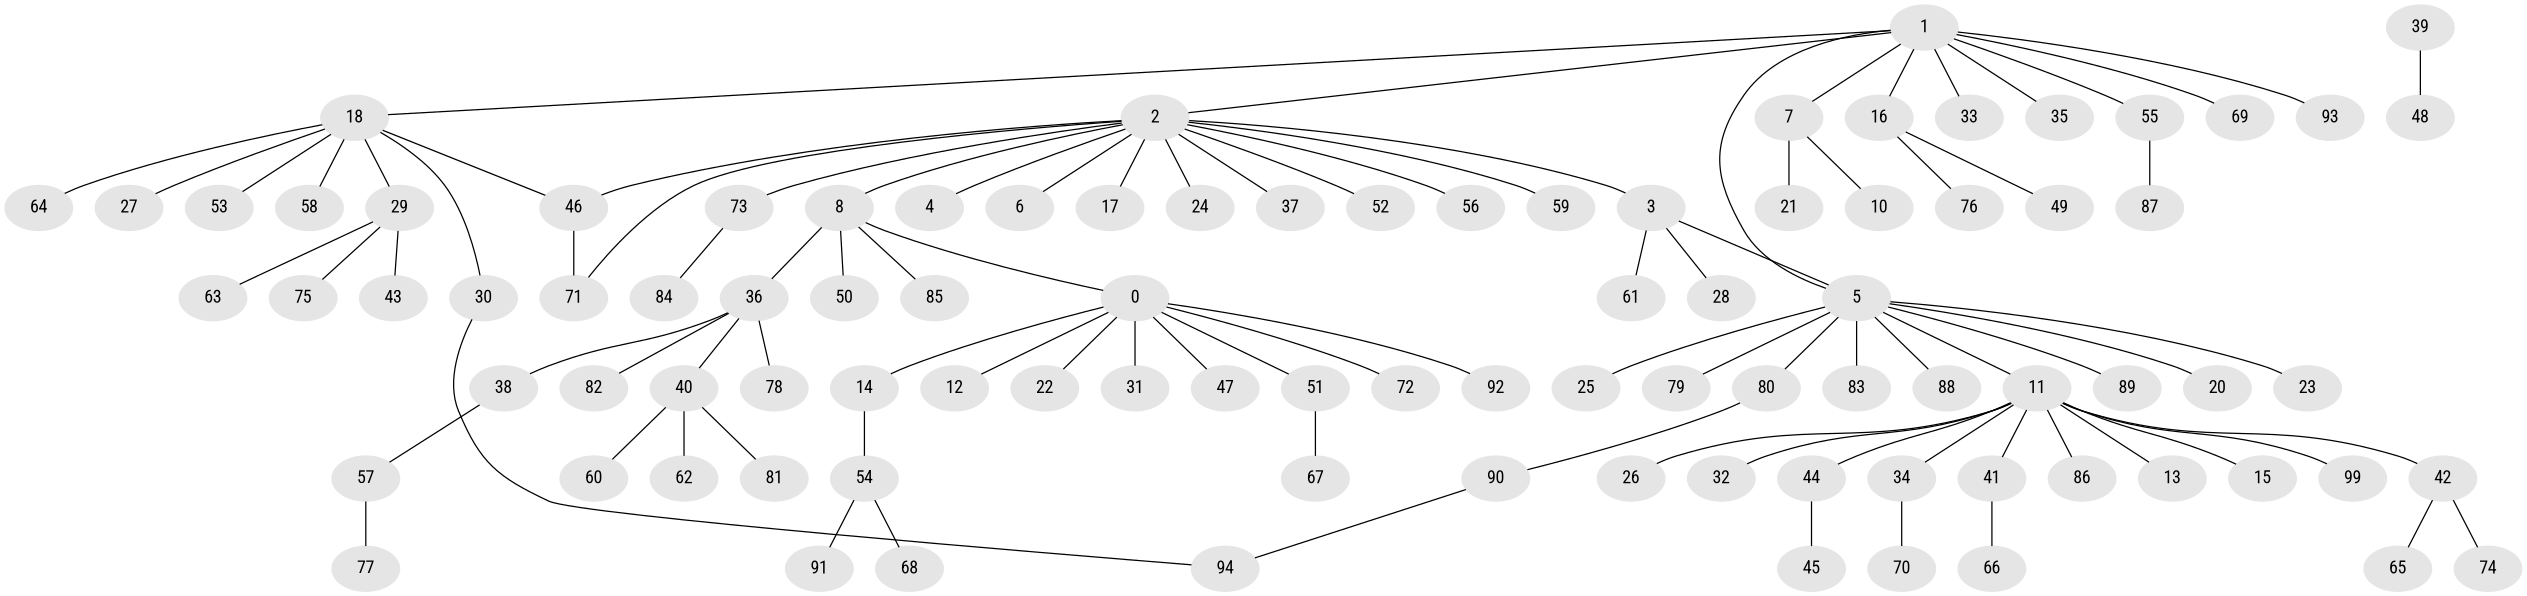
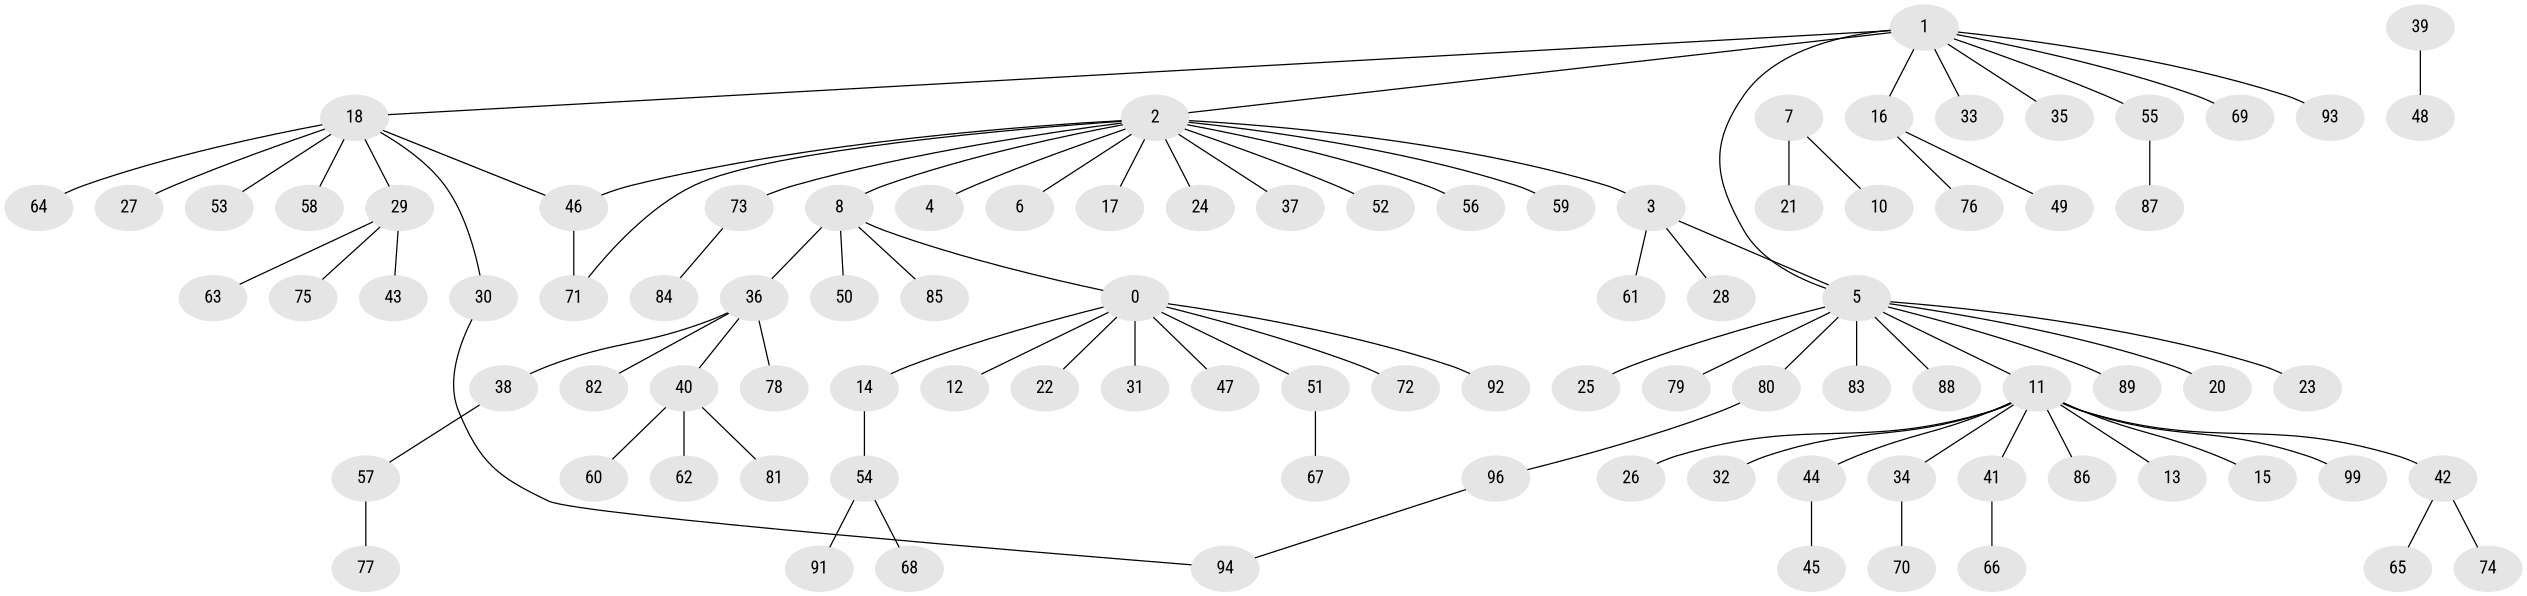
(1856, 73) -> none
(1496, 479) -> (1496, 479)
